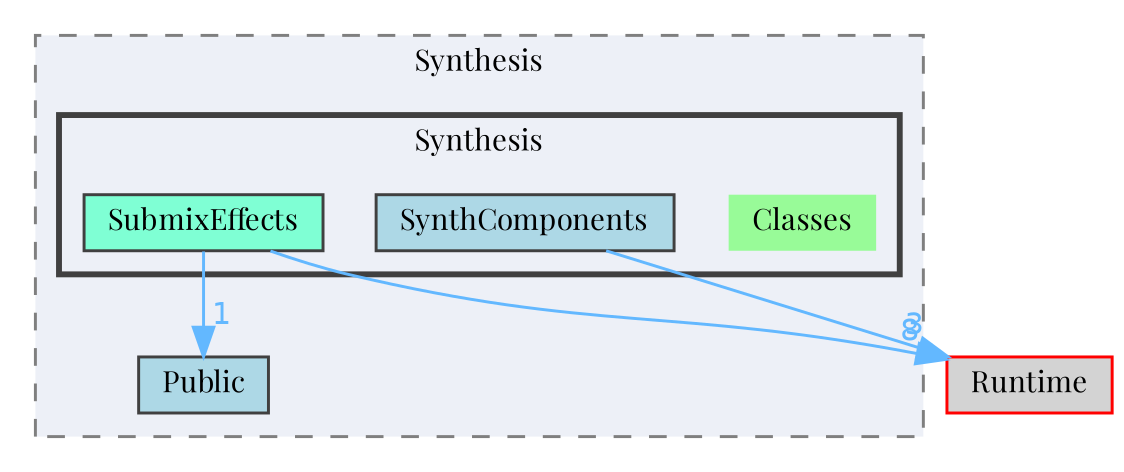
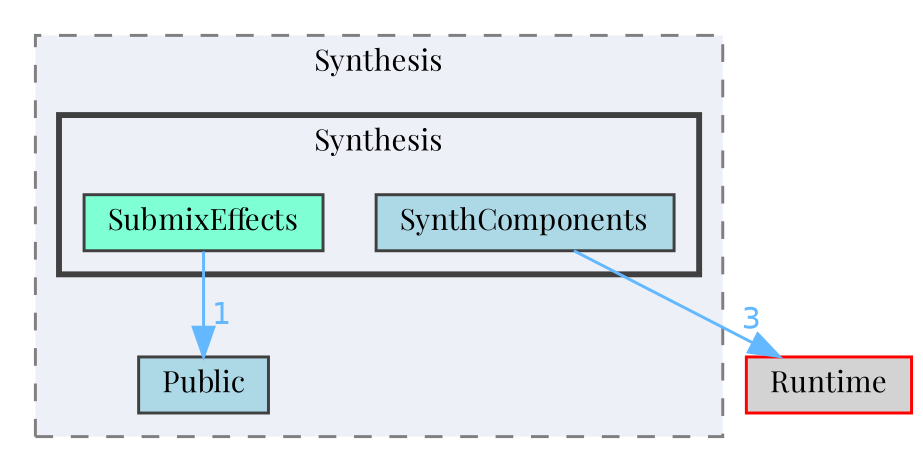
(802, 223) -> none
(592, 315) -> none
